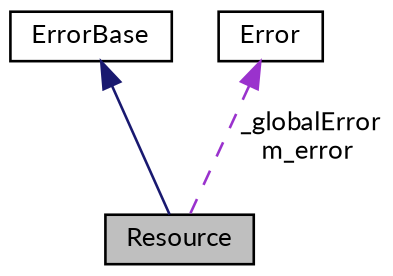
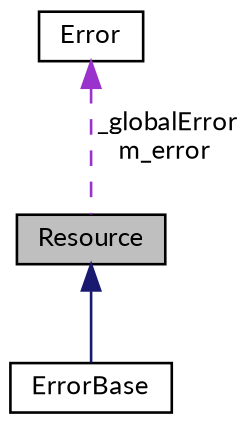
(141, 150) -> (91, 327)
